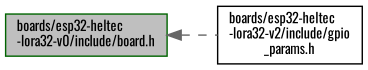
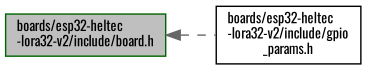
(86, 35) -> (86, 35)
